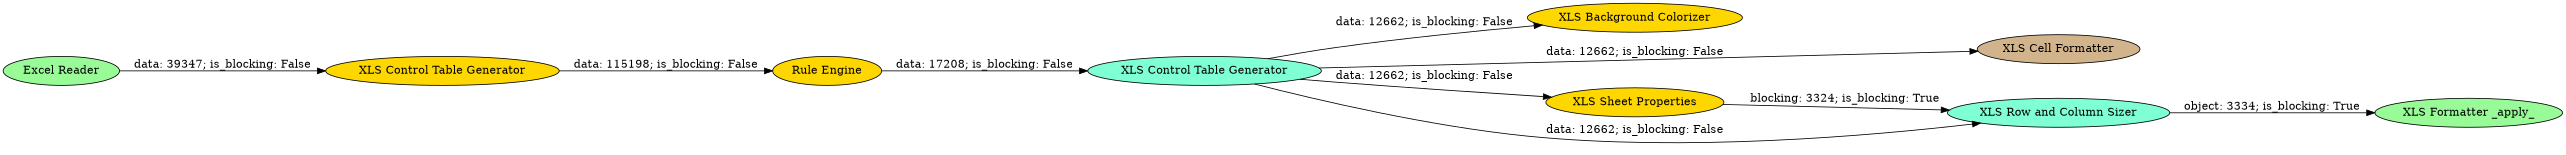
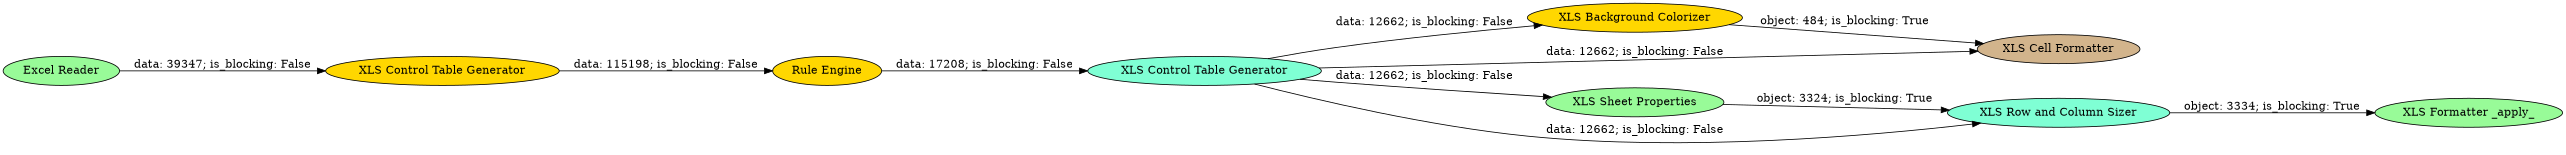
none -> (1852, 34)
(1845, 99) -> (1845, 99)
(1635, 102) -> (1635, 102)
